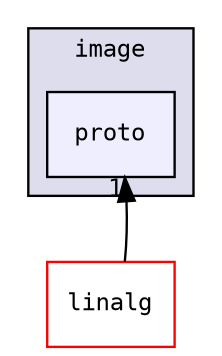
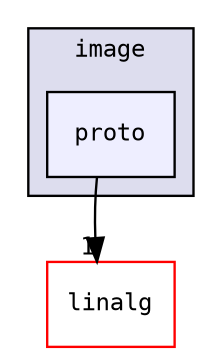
(127, 232) -> (95, 211)
